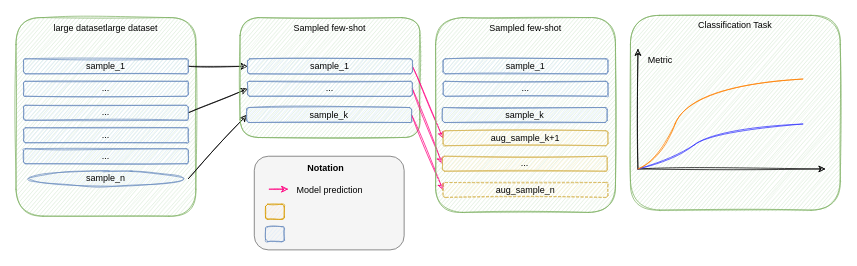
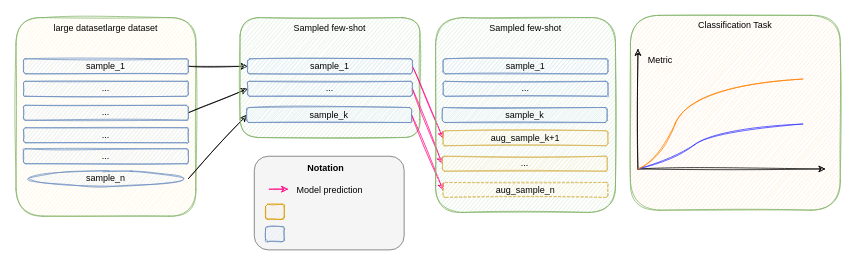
(105, 28) -> (105, 28)
(735, 113) -> (735, 113)
